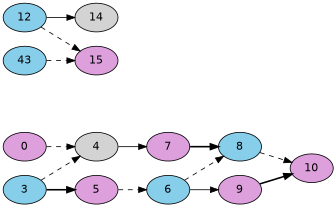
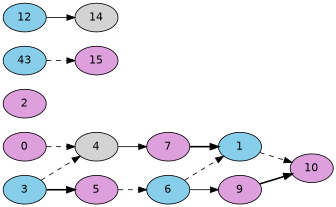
(57, 37) -> none
none -> (25, 104)
(240, 147) -> (240, 147)
